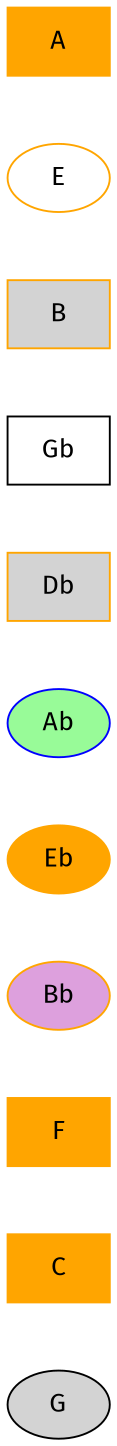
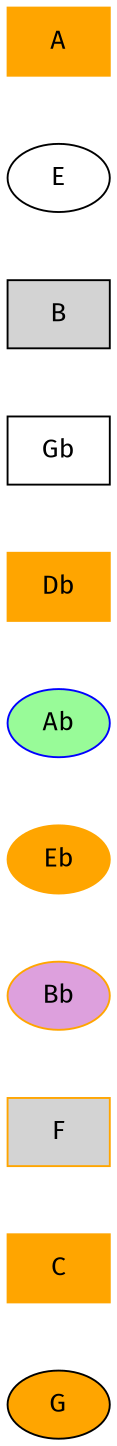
(59, 178) -> (59, 178)
(59, 314) -> (59, 314)
(59, 587) -> (59, 587)
(59, 1132) -> (59, 1132)
(59, 1405) -> (59, 1405)
